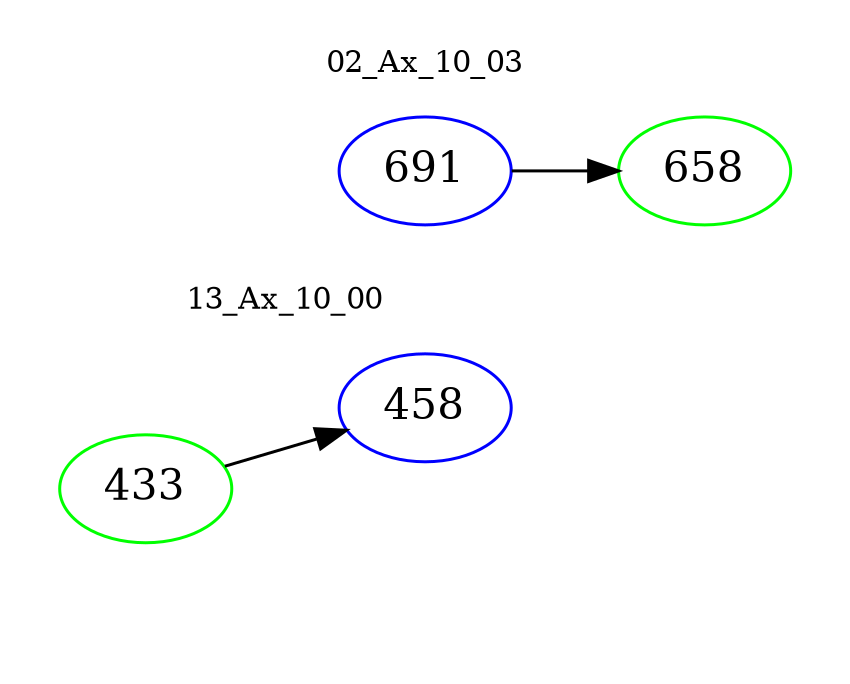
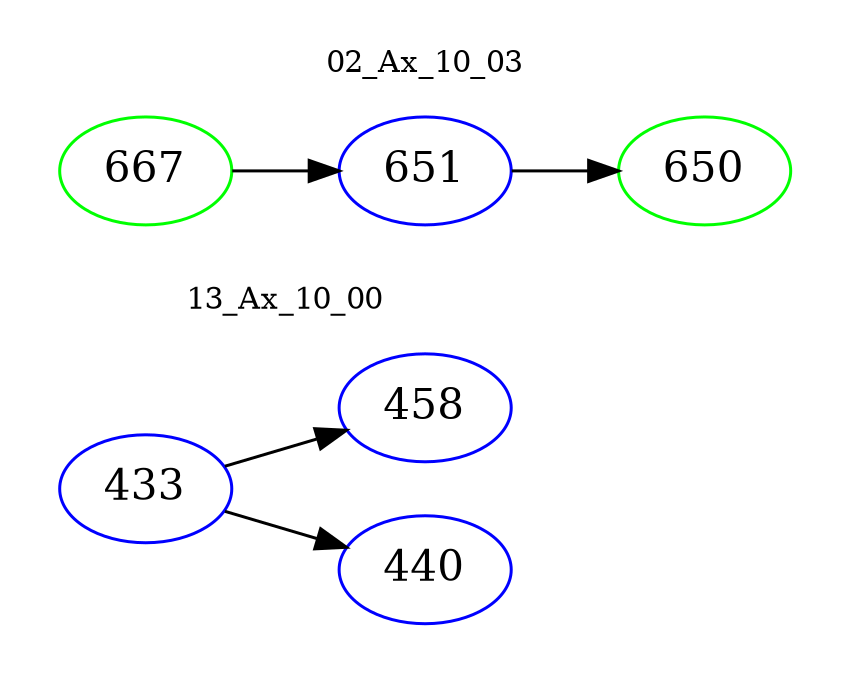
none -> (146, 171)
(425, 171) -> (425, 171)
(705, 171) -> (705, 171)
(146, 489) -> (146, 489)
none -> (425, 570)
